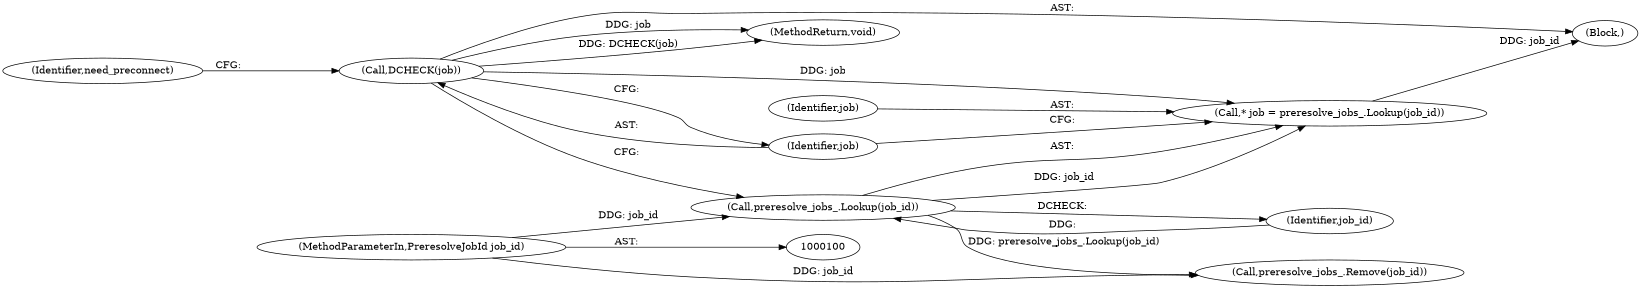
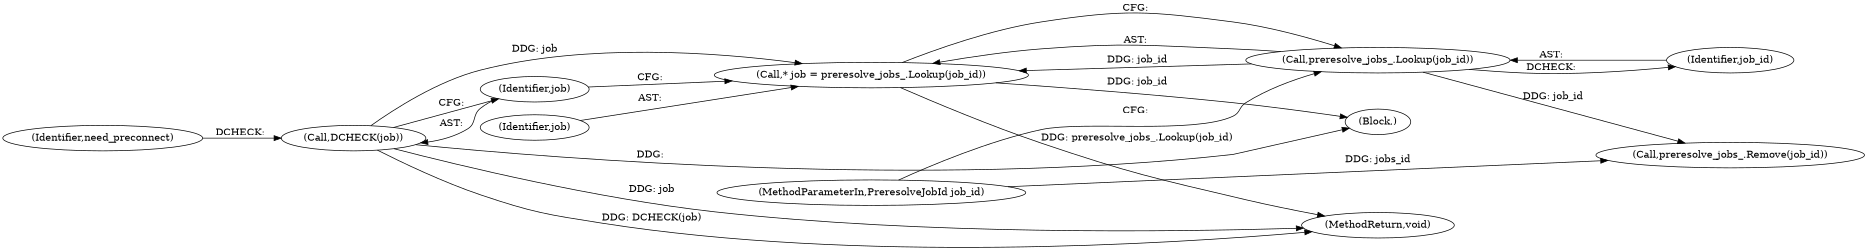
(1064, 8) -> (652, 155)
(230, 66) -> (242, 133)
(577, 158) -> (1117, 13)
none -> (1095, 161)
(628, 216) -> (1137, 111)
(1064, 225) -> (1553, 55)
(1064, 242) -> (1553, 97)
(823, 247) -> none
(823, 272) -> (1378, 160)
